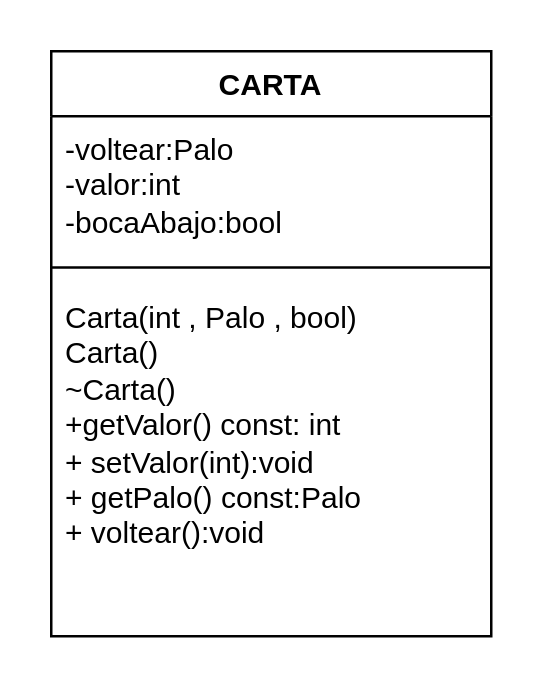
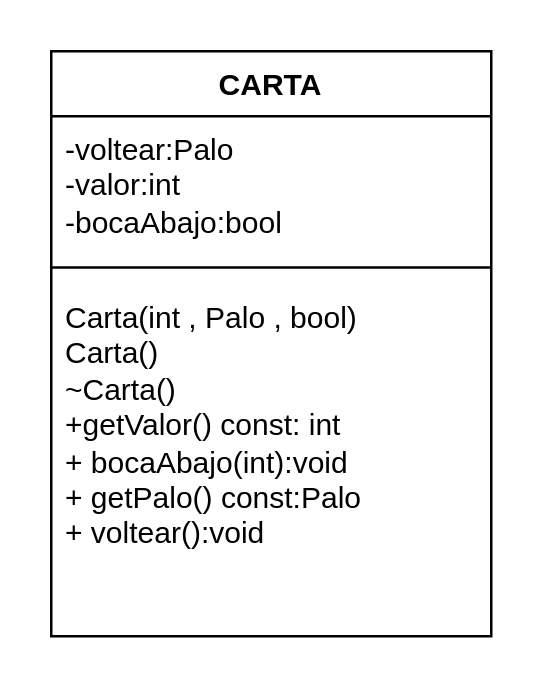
(233, 427) -> (233, 427)
